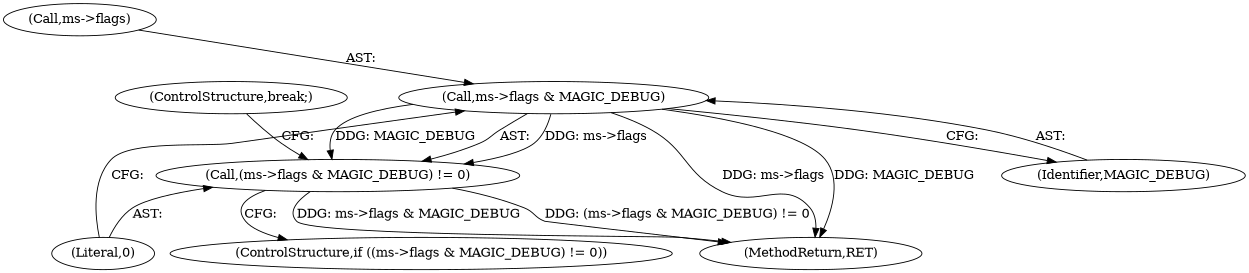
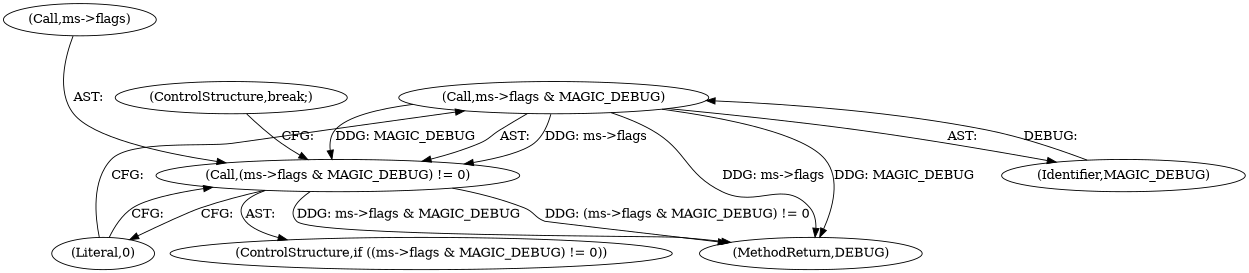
(301, 56) -> (104, 133)
(964, 137) -> (964, 137)
(1053, 137) -> (1053, 137)
none -> (199, 208)
(150, 215) -> (150, 215)
(263, 215) -> (263, 215)
(811, 254) -> (811, 254)
